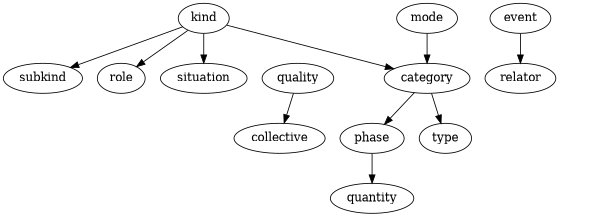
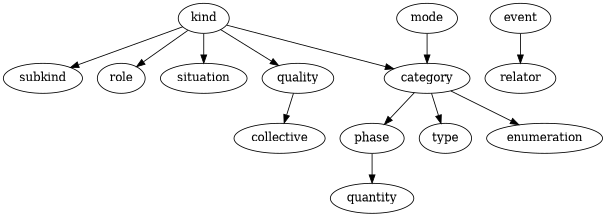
none -> (246, 45)
none -> (545, 138)
